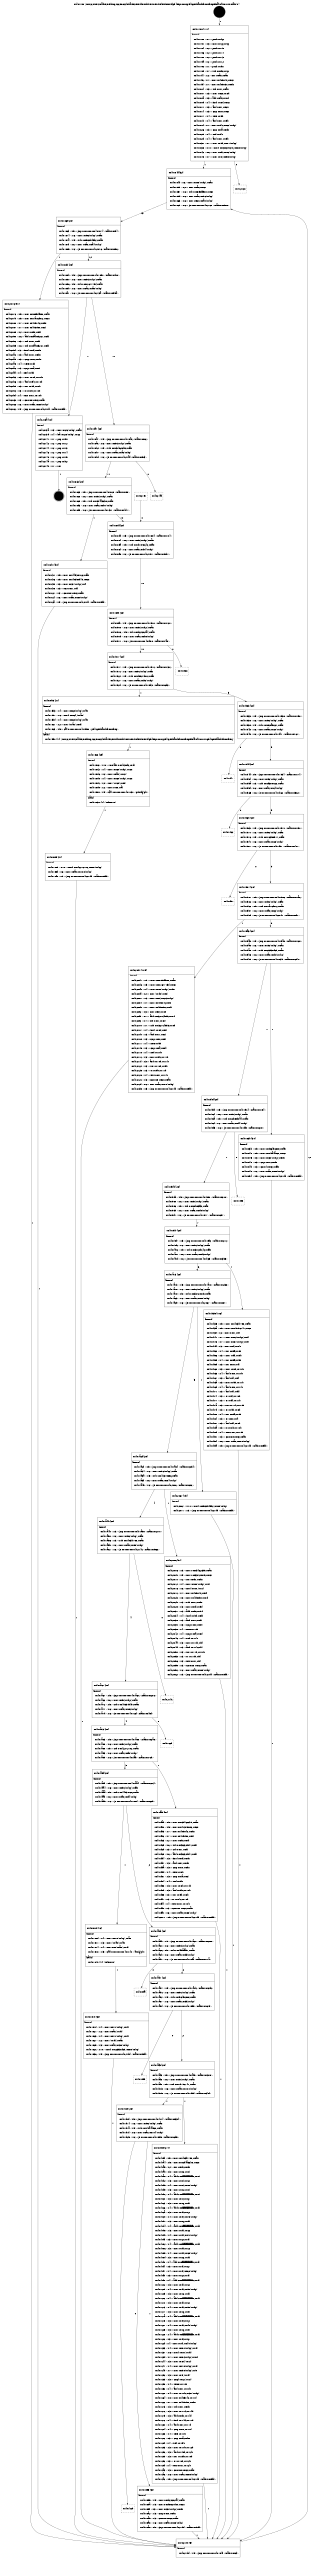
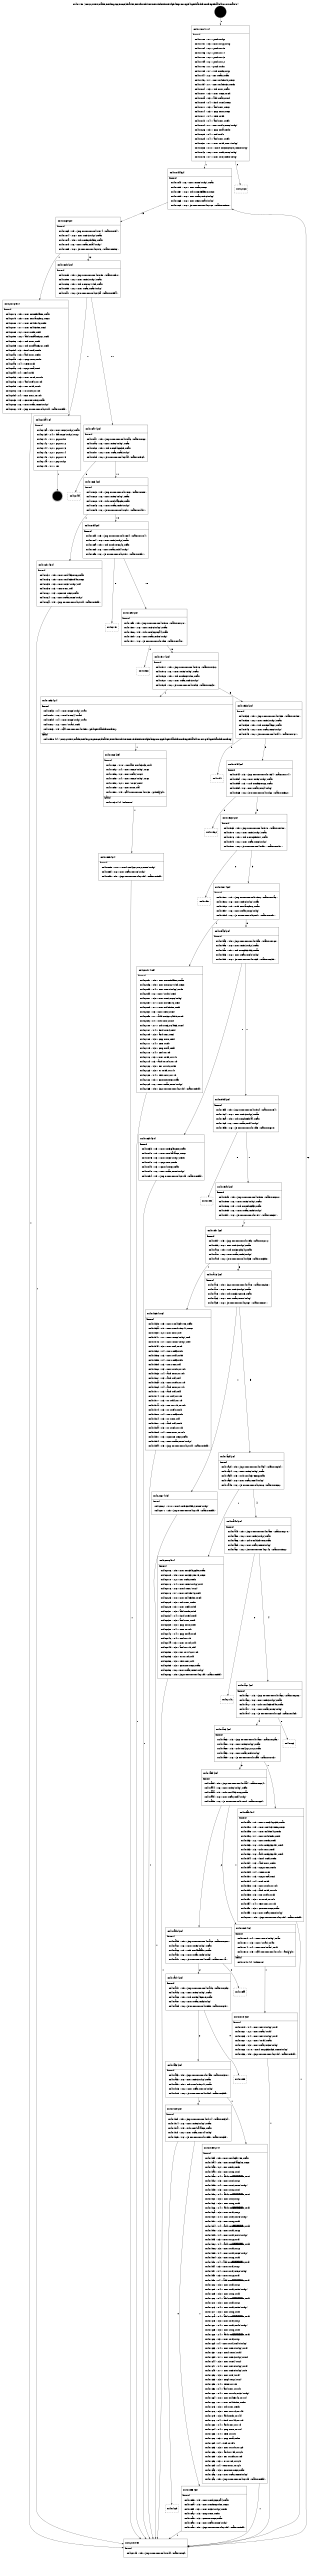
(141, 510) -> (113, 590)
